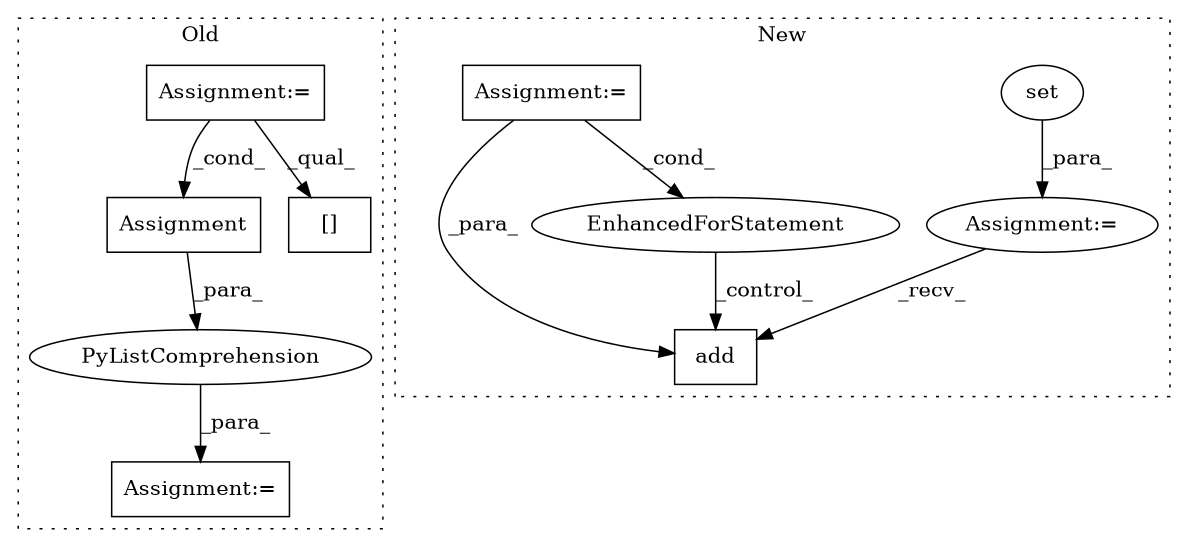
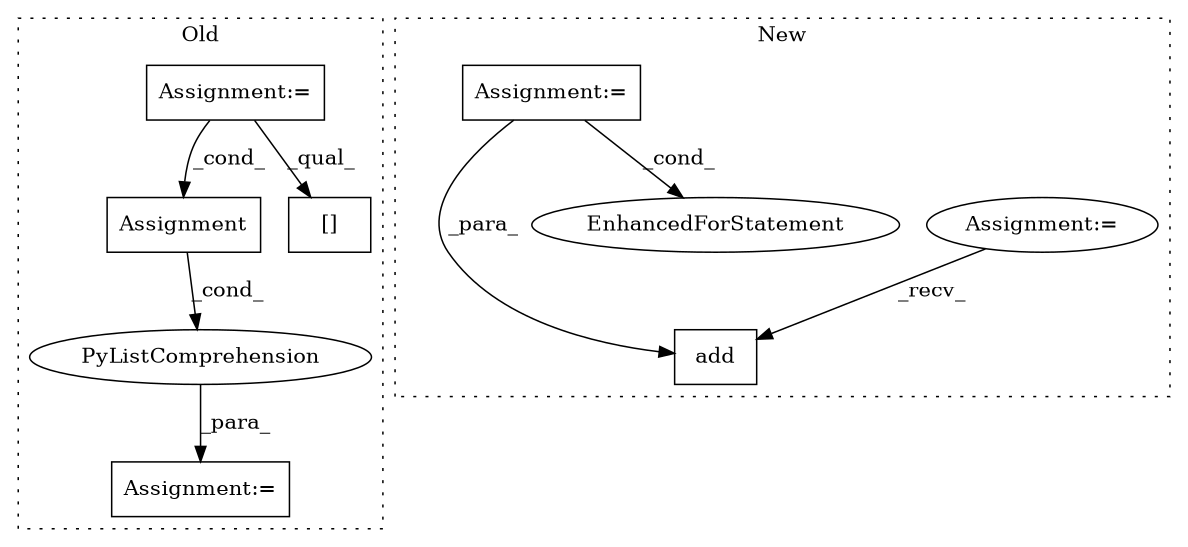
(1042, 93) -> none
(716, 283) -> none
(228, 291) -> (228, 291)
